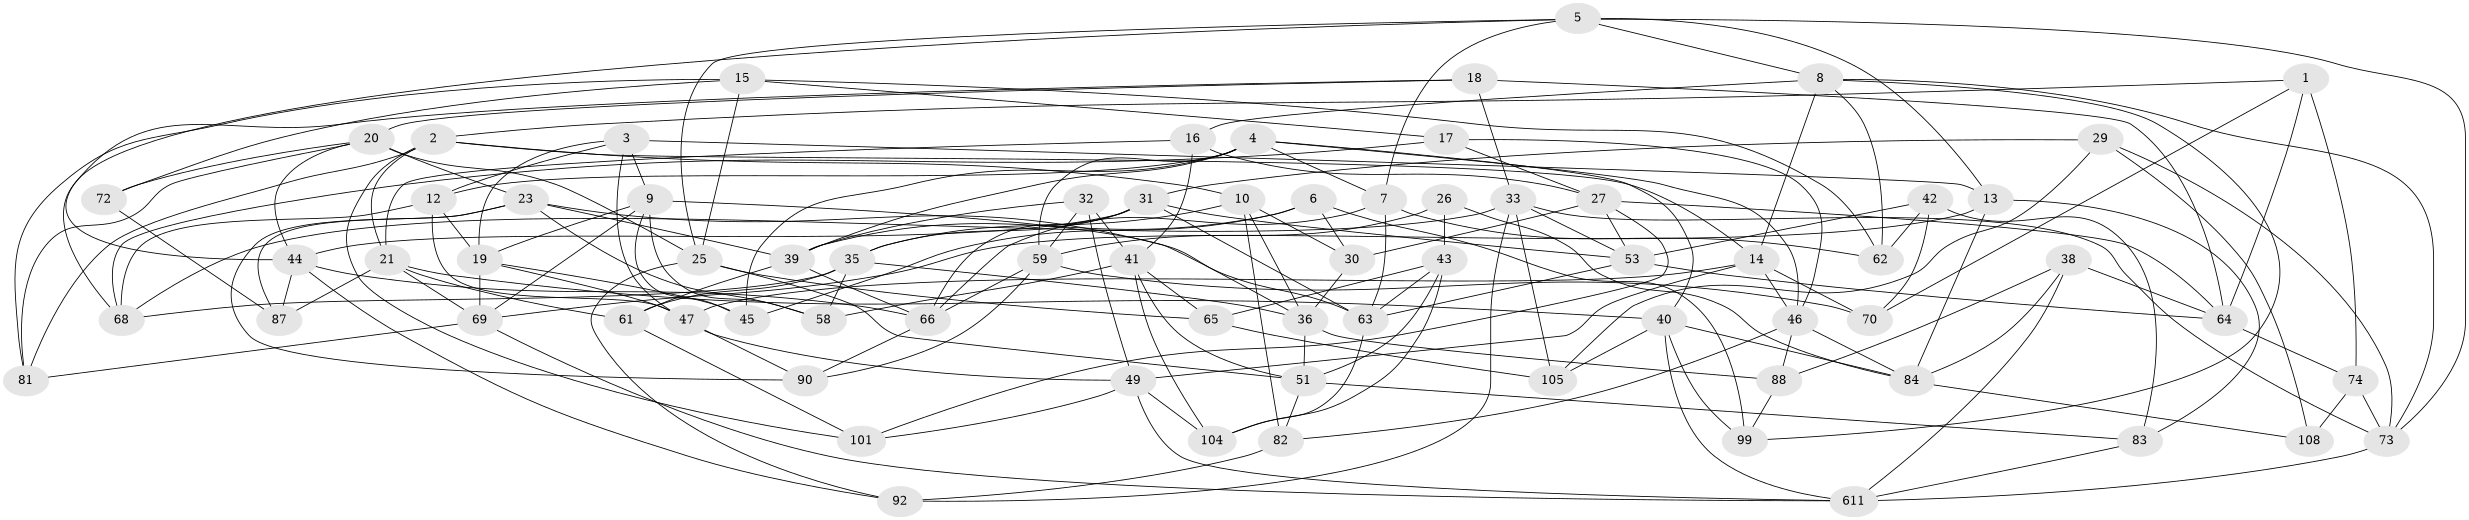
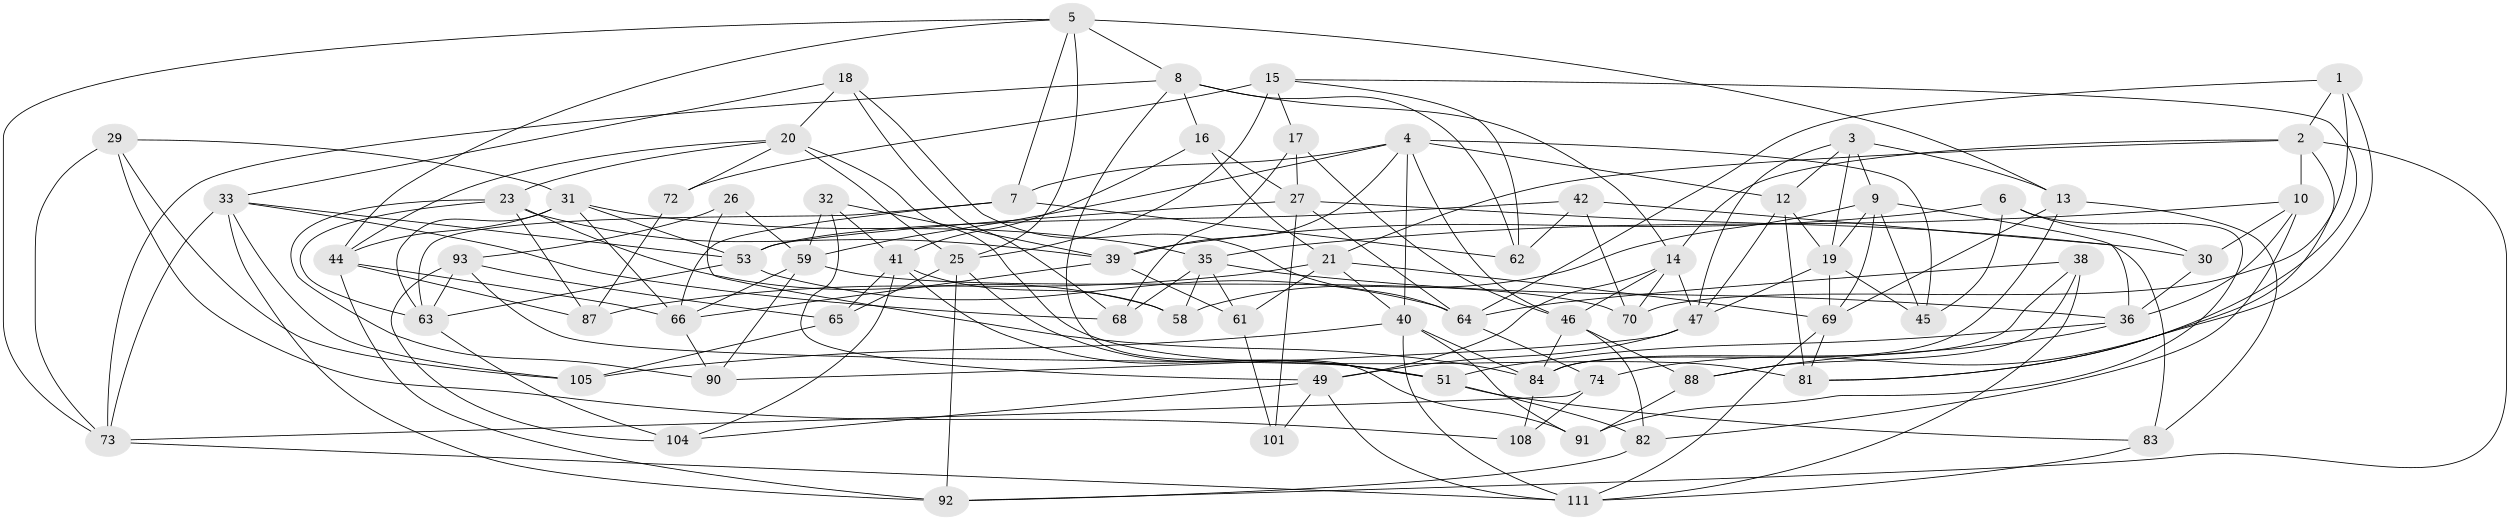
(243, 221) -> (1796, 306)
(1445, 260) -> (461, 260)
(512, 360) -> (1943, 470)
(1745, 441) -> (1583, 441)
(1854, 502) -> (1579, 502)
